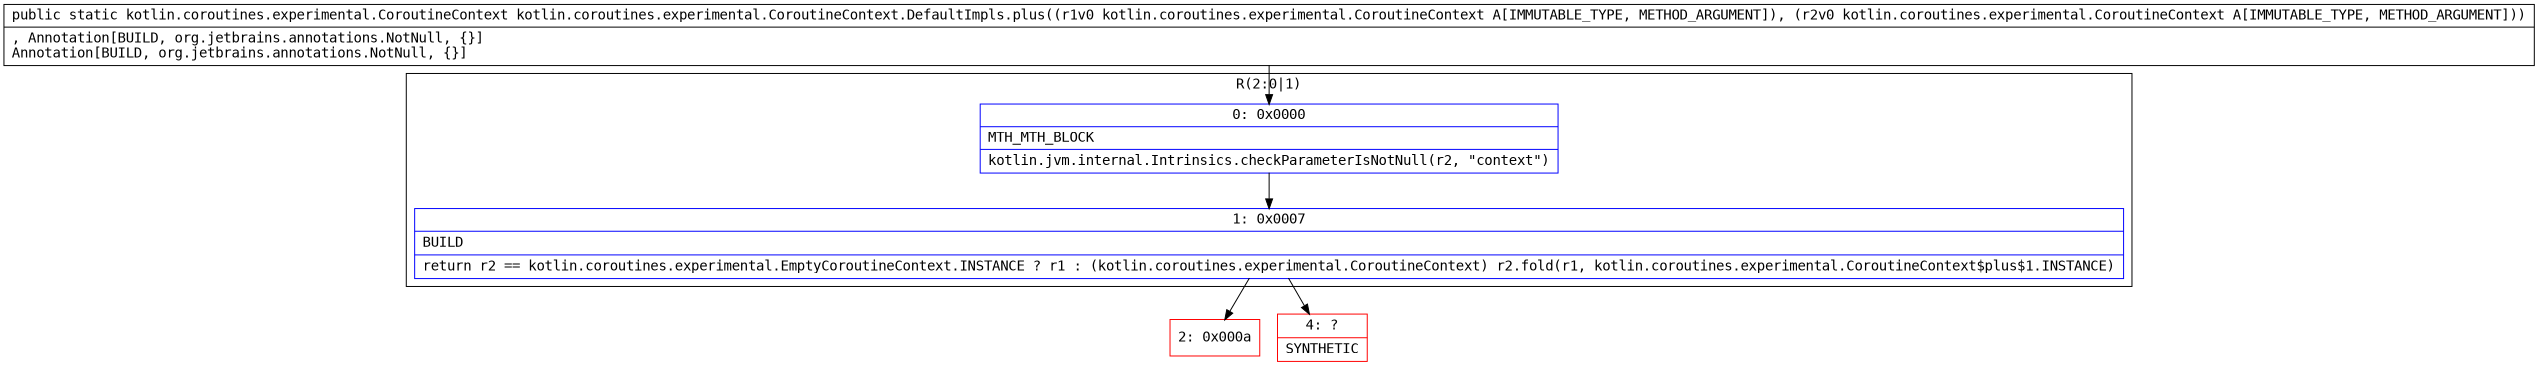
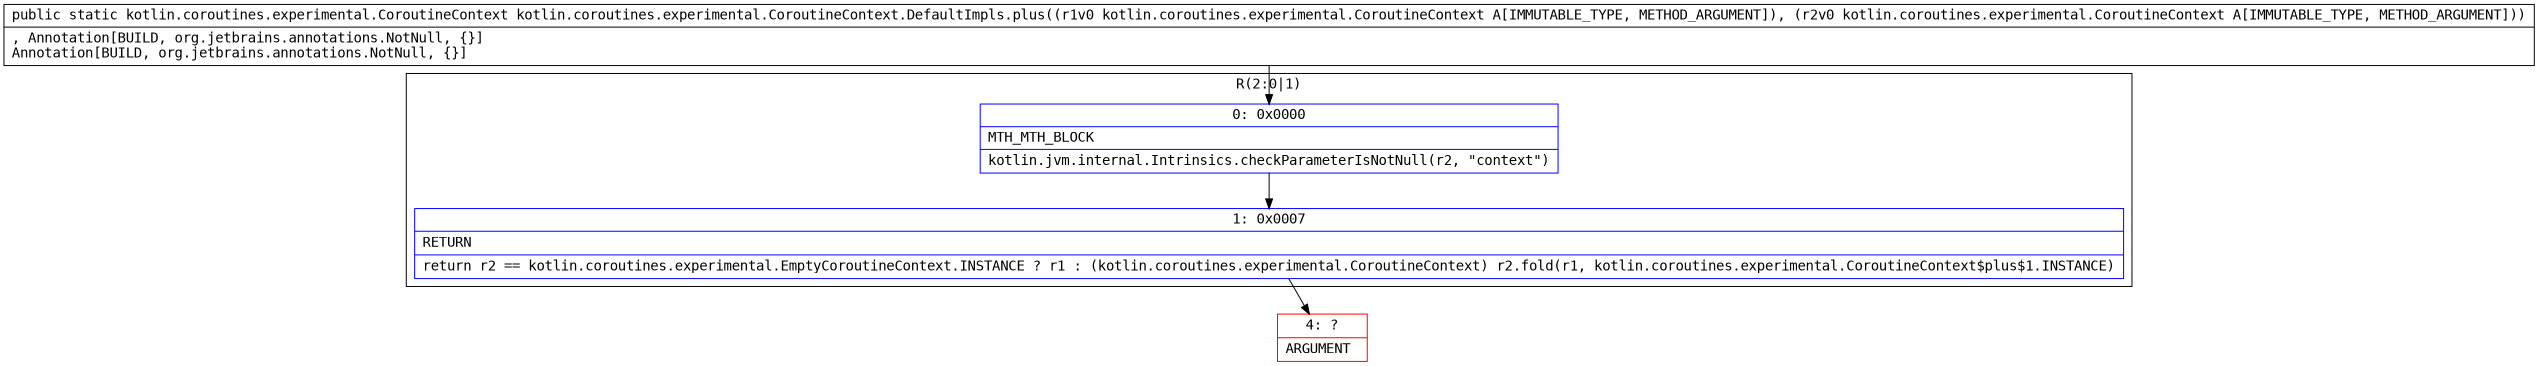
(443, 243) -> (447, 243)
(1215, 338) -> none
(1322, 349) -> (1318, 349)
